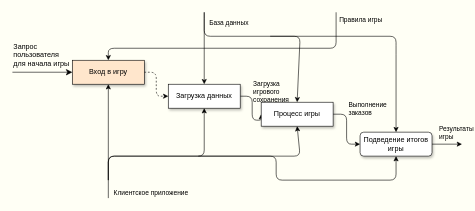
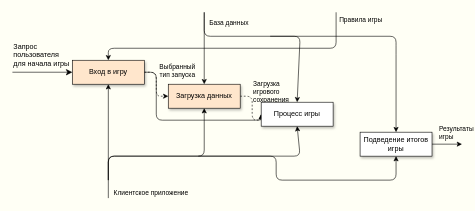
(204, 96) -> (204, 96)
(252, 102) -> (252, 102)
none -> (193, 120)
(347, 124) -> none
(396, 144) -> (396, 144)
